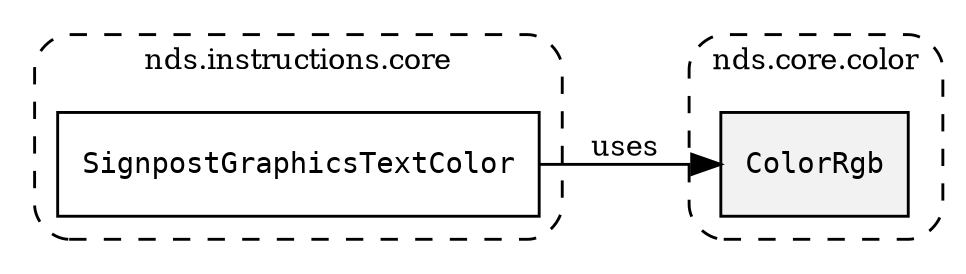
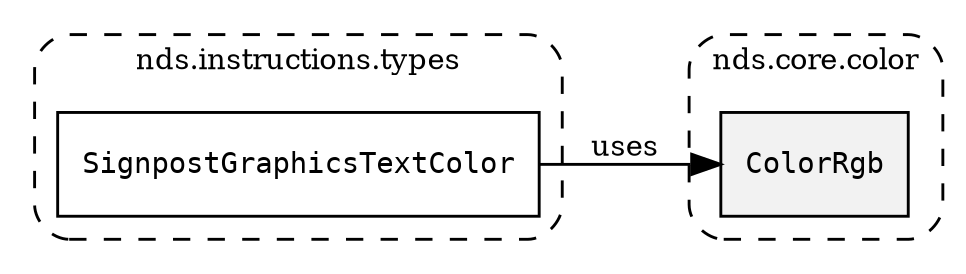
(298, 62) -> (298, 62)
